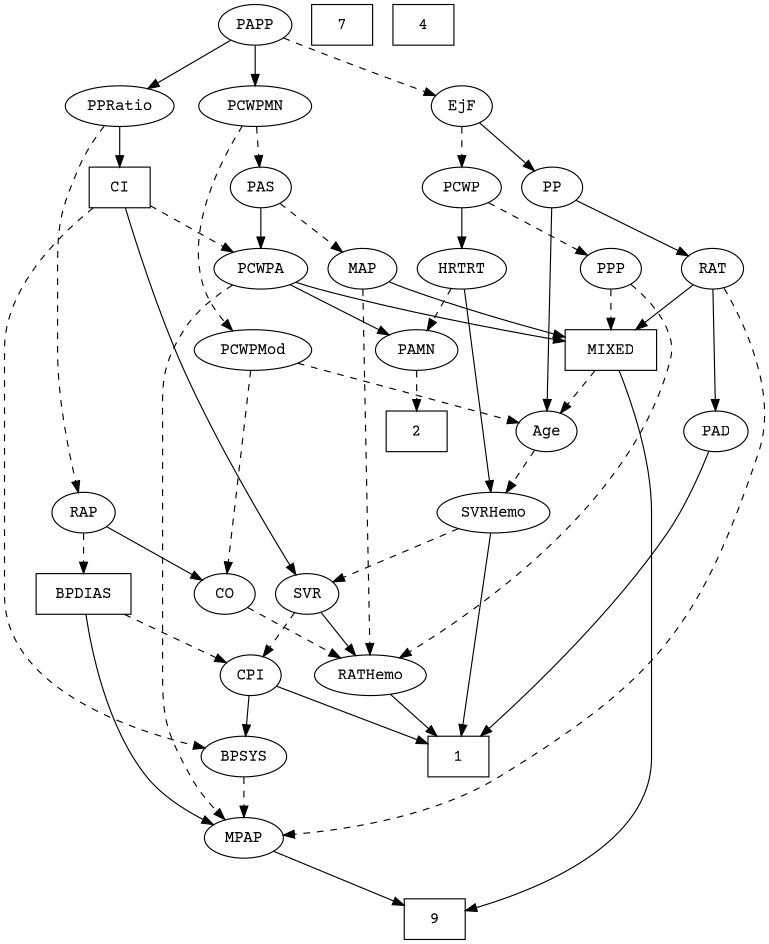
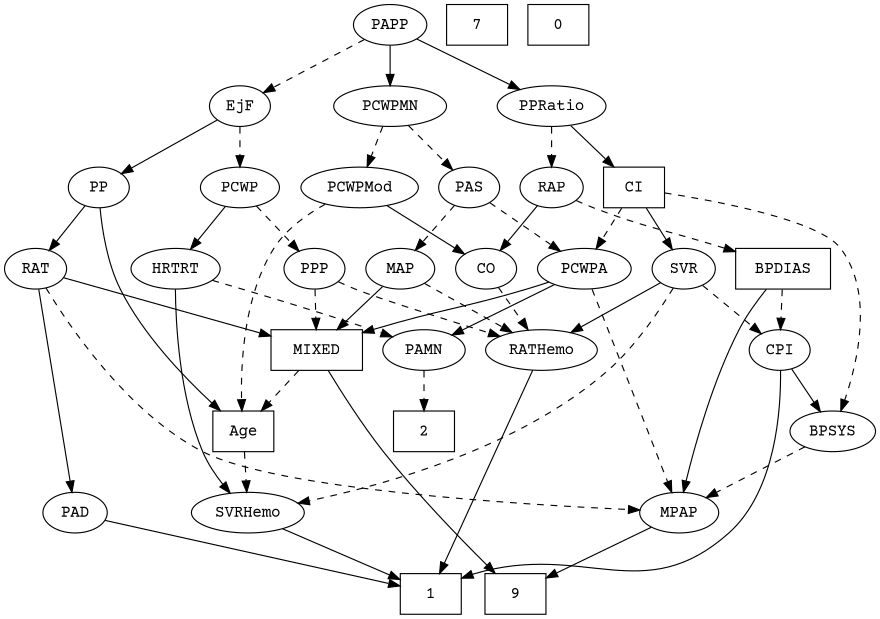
(423, 25) -> (558, 25)
(261, 223) -> (516, 220)
(547, 431) -> (243, 431)
(240, 461) -> (421, 227)
(401, 553) -> (515, 431)
